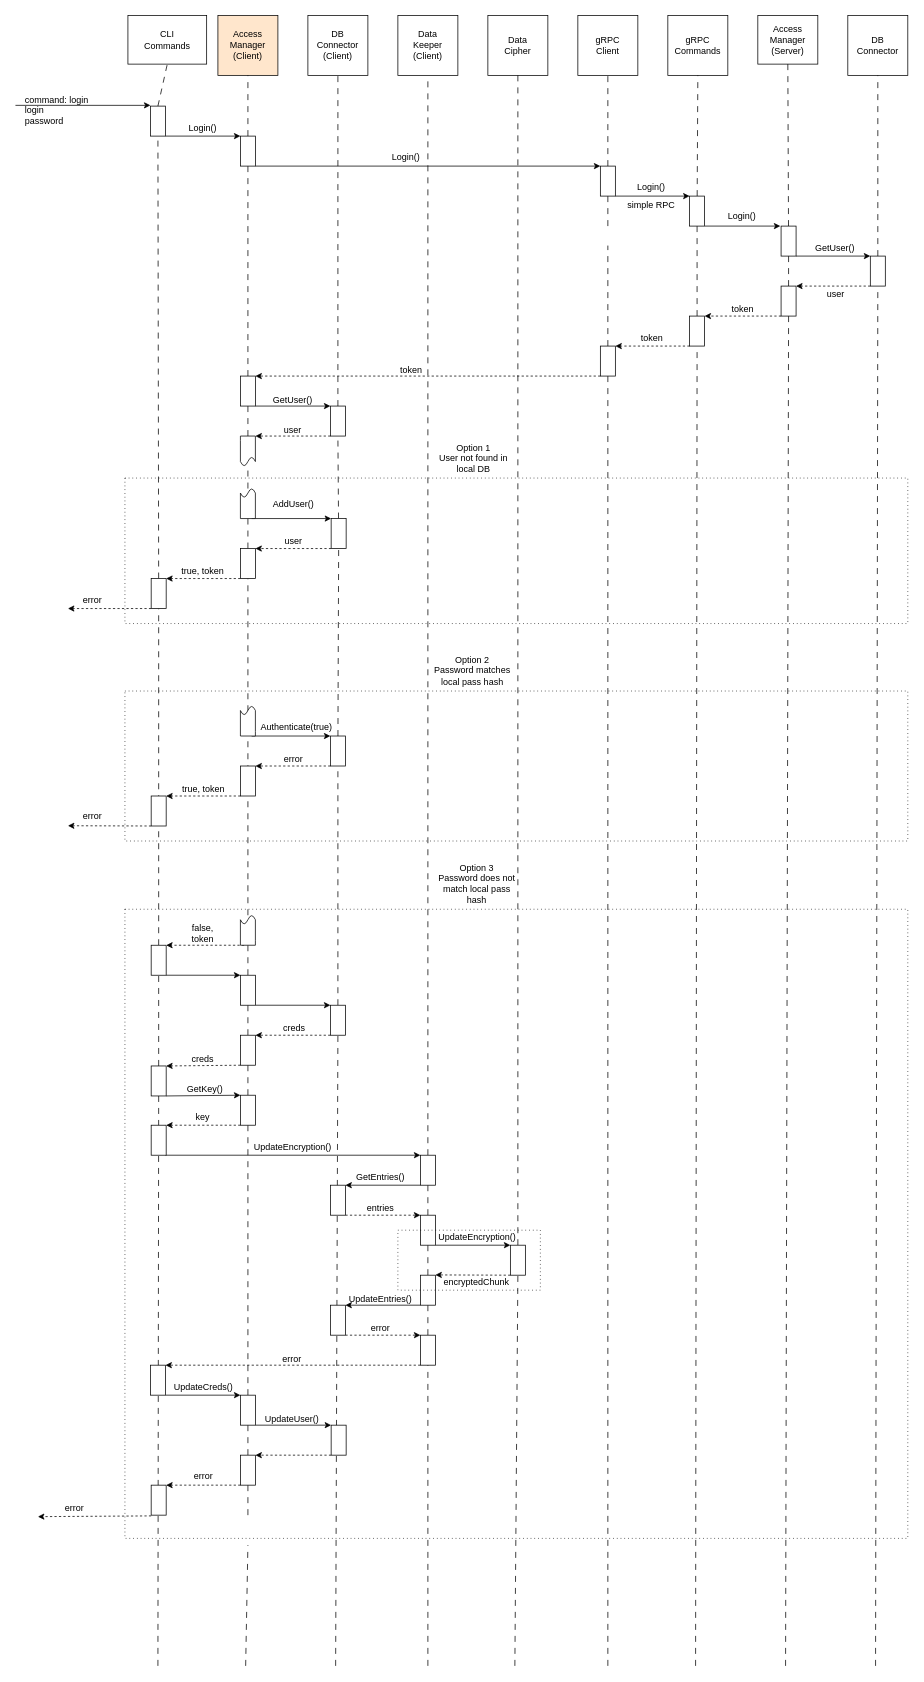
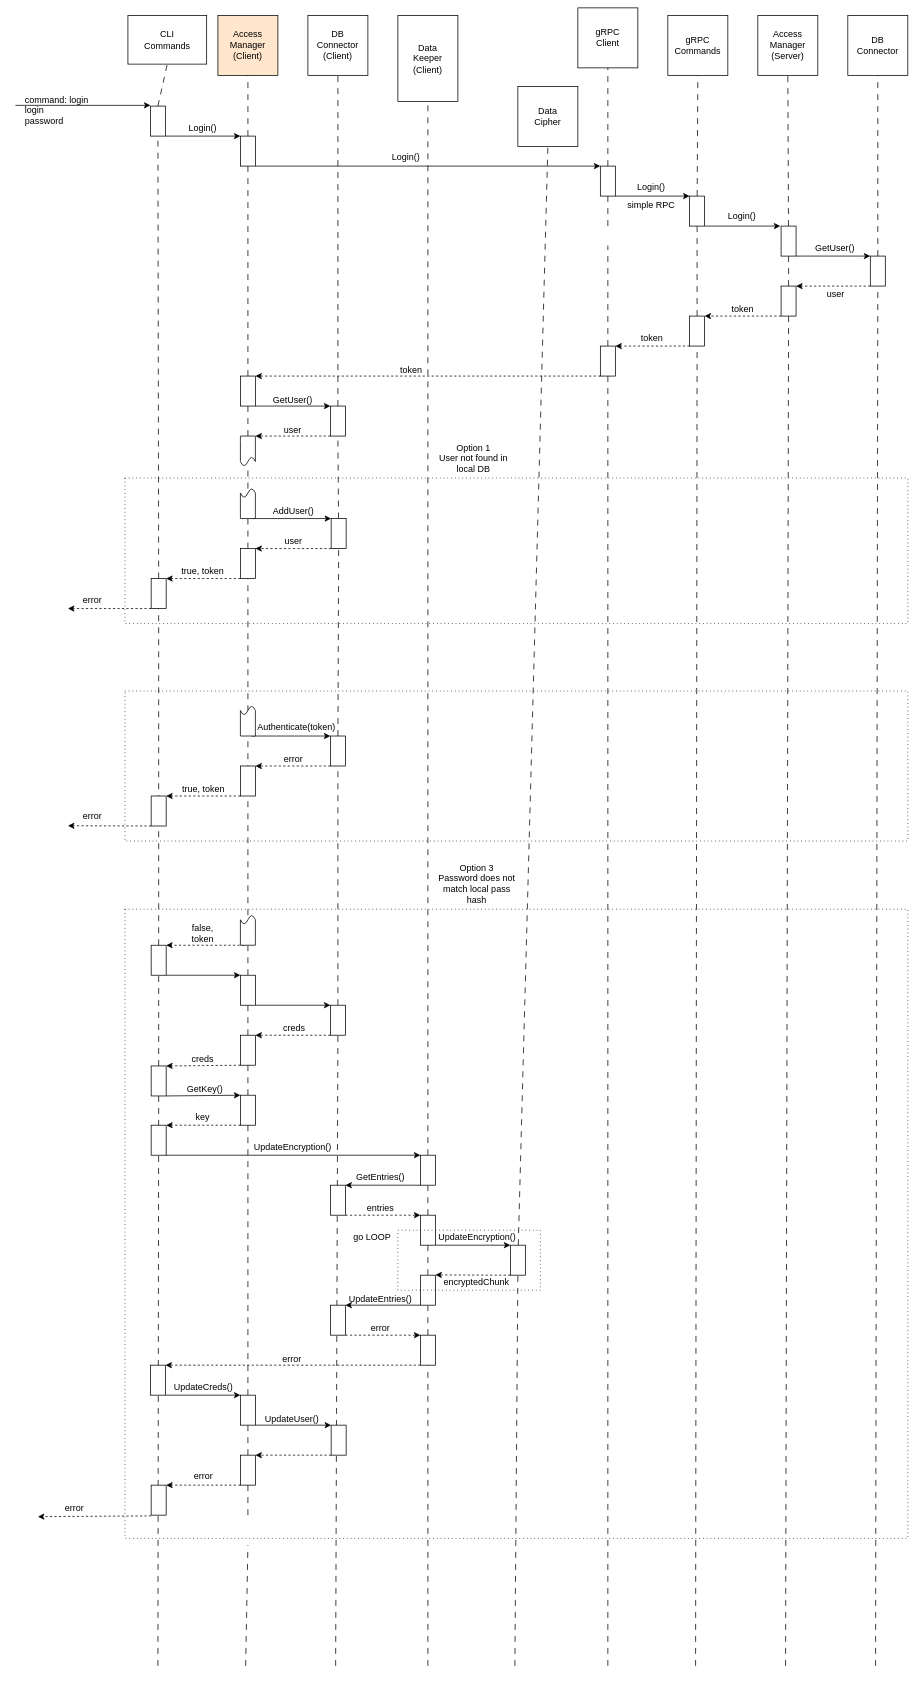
(788, 40) -> (788, 45)
(428, 45) -> (428, 59)
(518, 45) -> (548, 117)
(608, 45) -> (608, 38)
(294, 504) -> (294, 512)
(473, 671) -> none
(297, 727) -> (297, 727)
none -> (372, 1238)
